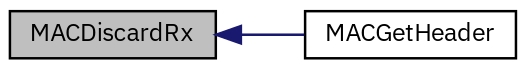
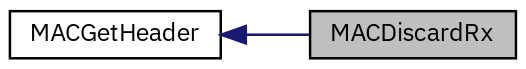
(273, 35) -> (278, 35)
